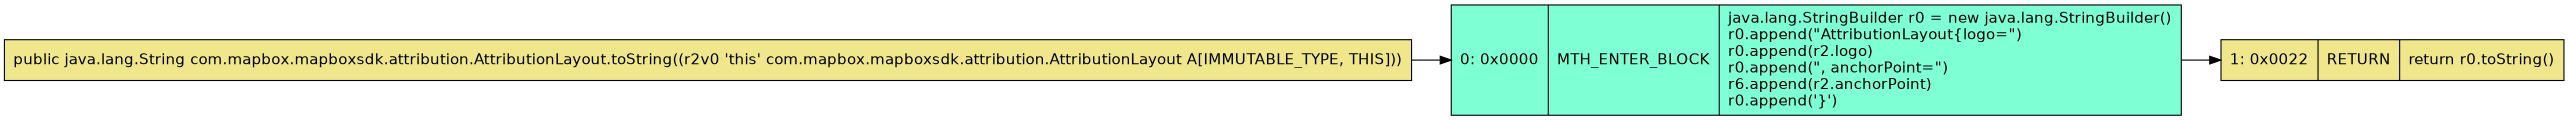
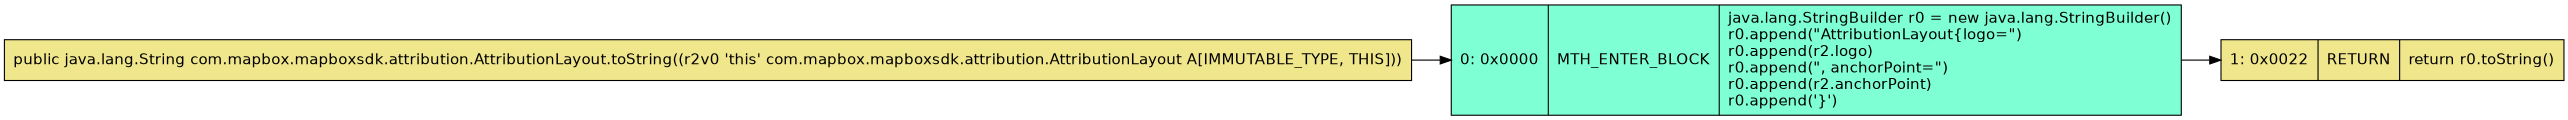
(1830, 84) -> (1830, 84)
